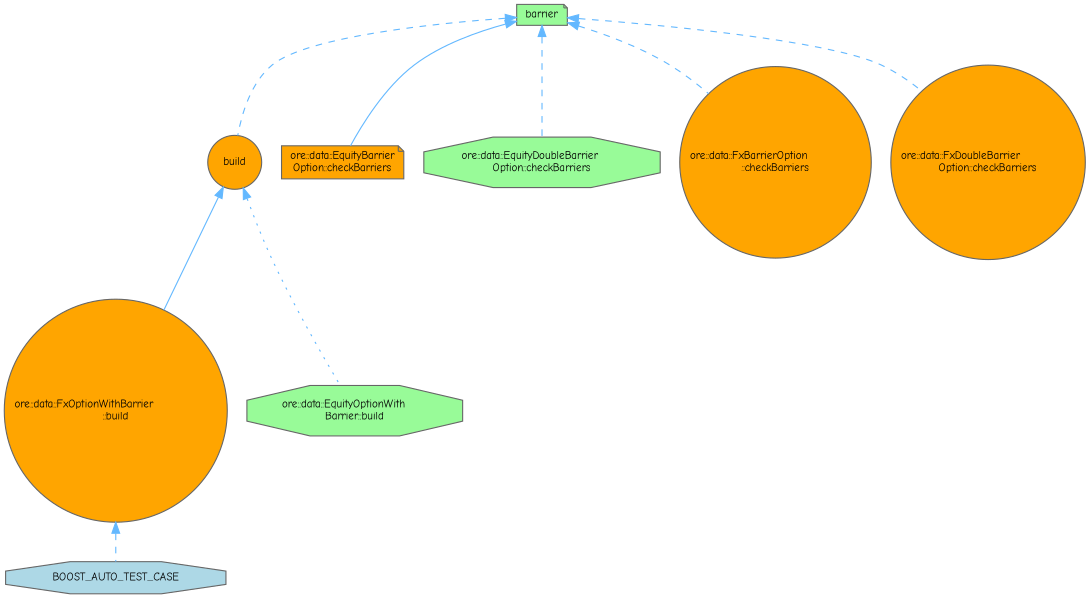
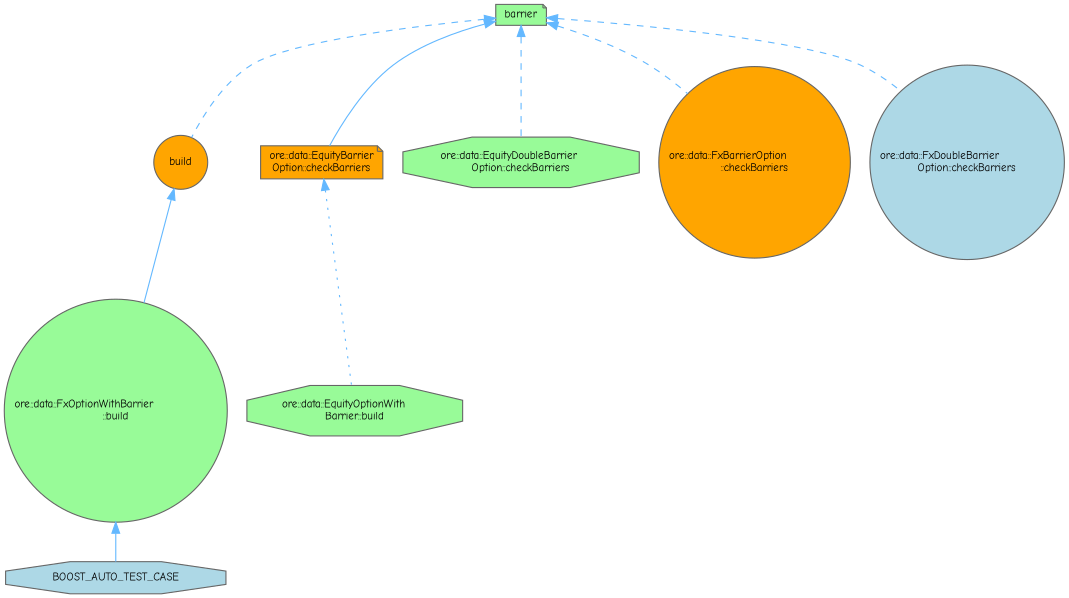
(988, 162) -> (967, 162)
(289, 294) -> (338, 288)
(116, 411) -> (116, 411)
(116, 548) -> (116, 548)
